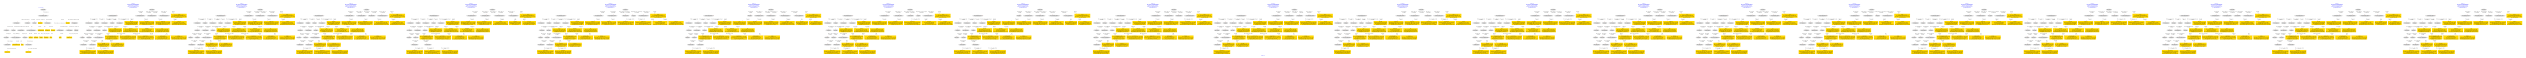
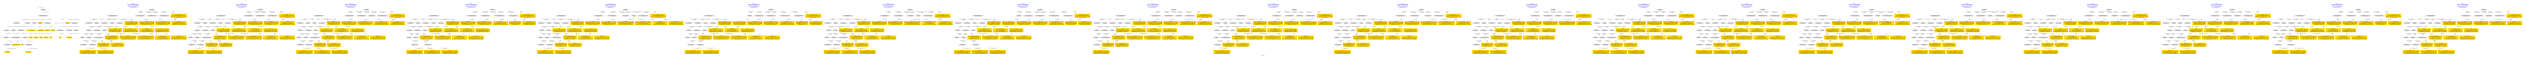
(31, 30) -> (31, 30)
